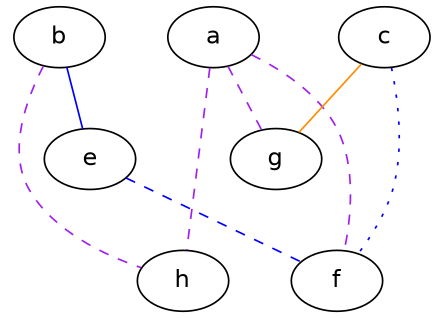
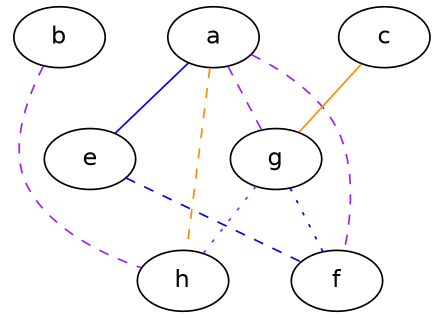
(75, 98) -> (152, 98)
(198, 159) -> (198, 159)
(397, 165) -> (307, 220)
none -> (232, 217)
